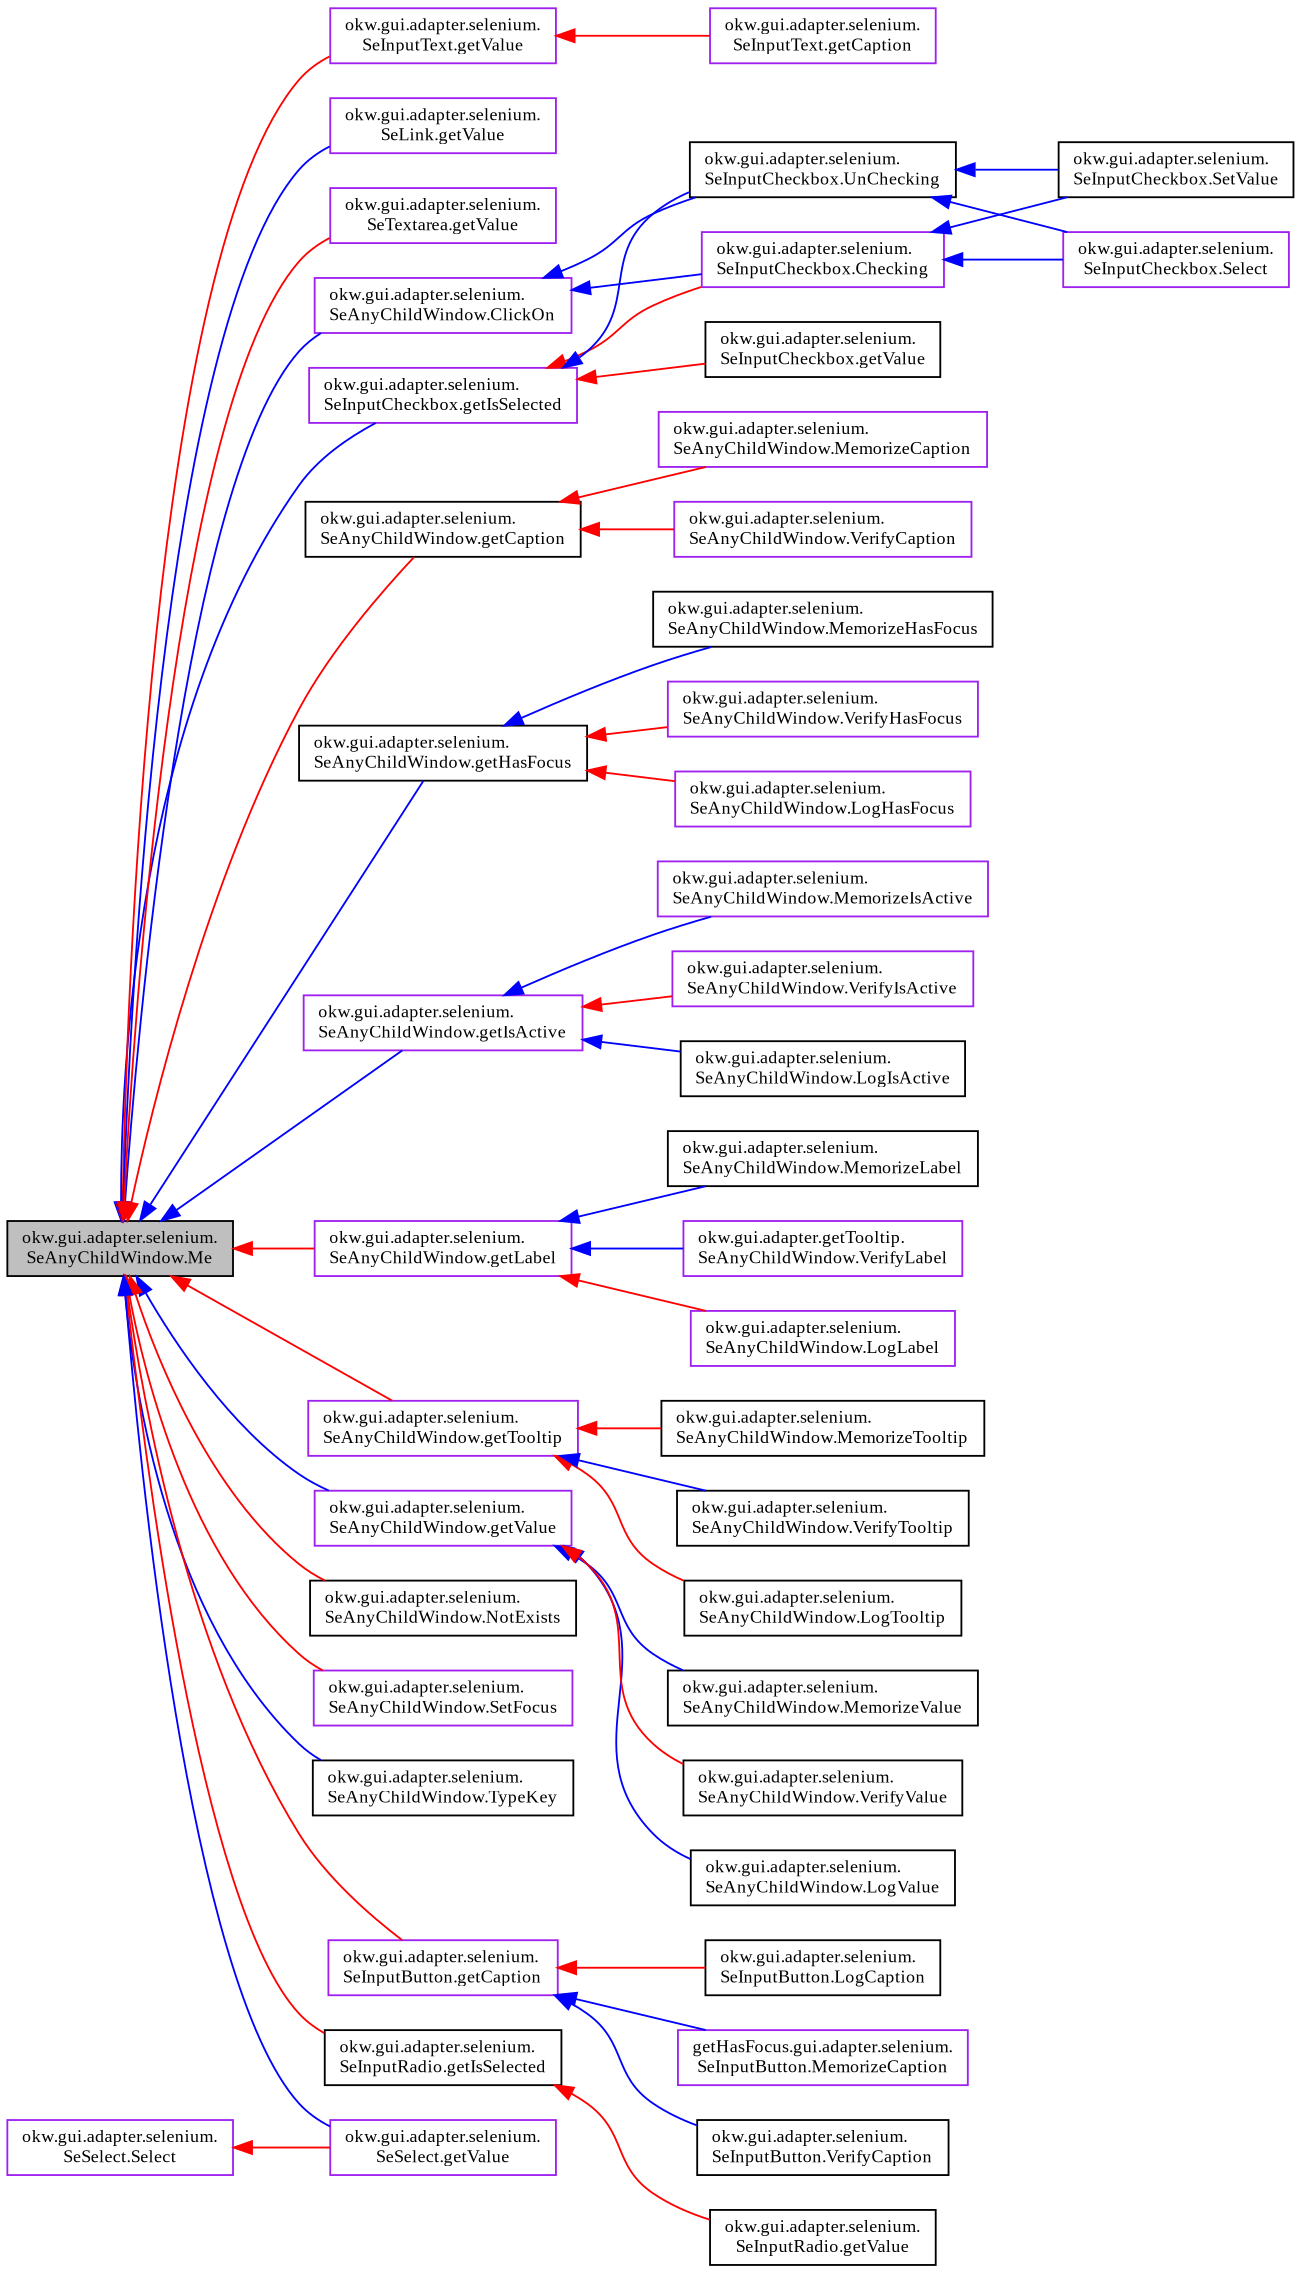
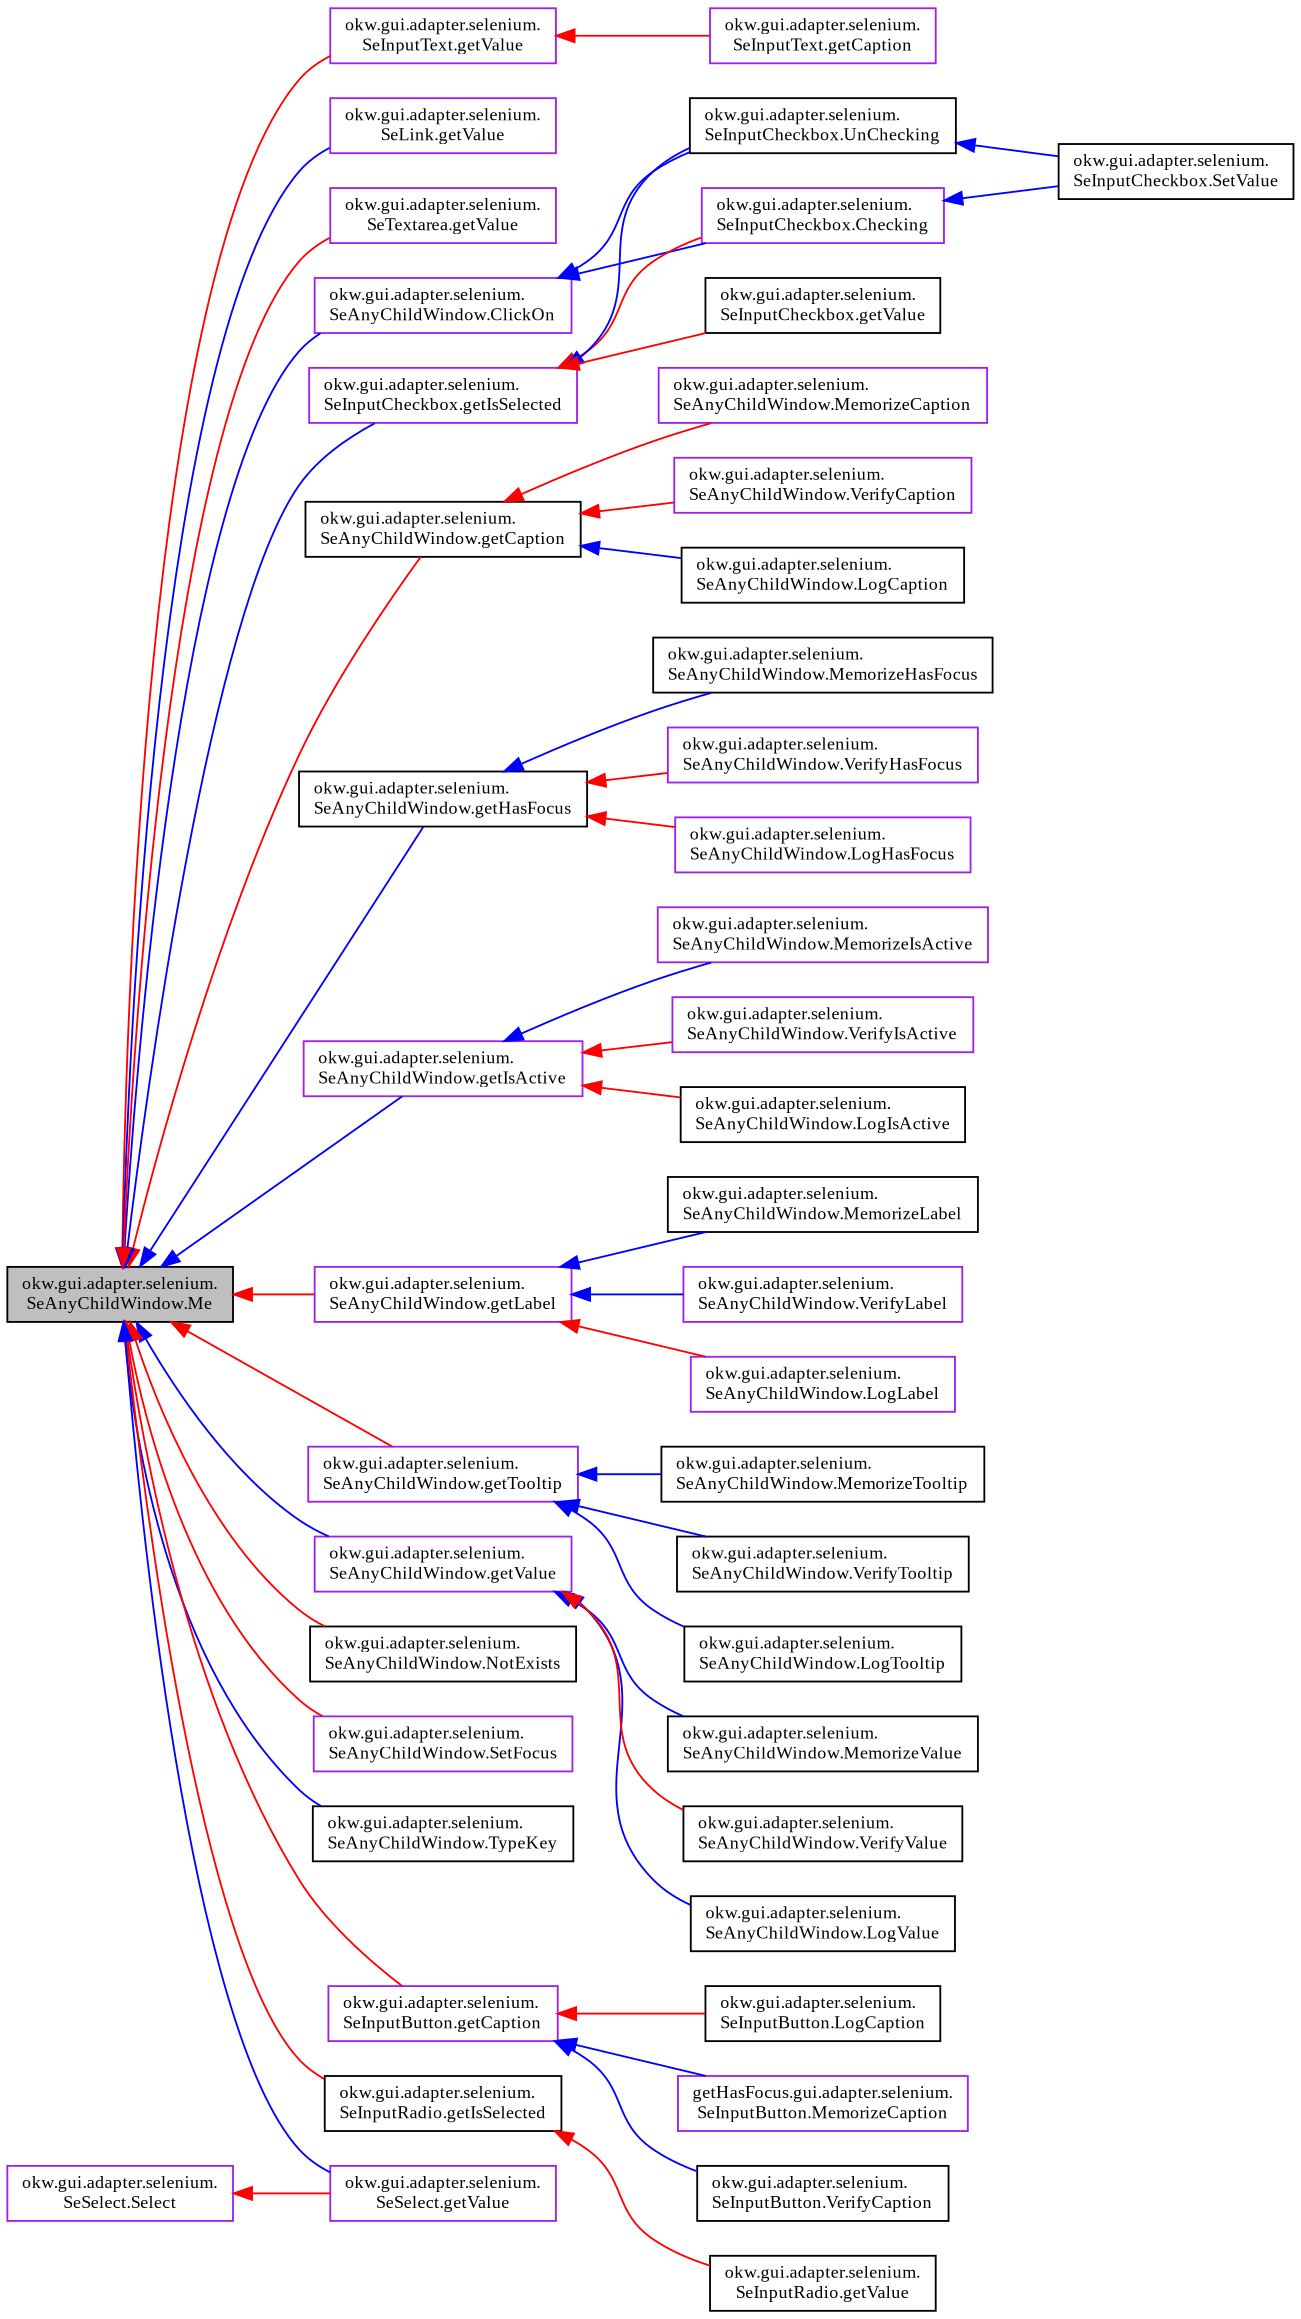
(1176, 260) -> none
none -> (823, 575)
(641, 1047) -> (641, 1093)
(823, 1249) -> (823, 1294)
(629, 1428) -> (629, 1474)
(623, 1527) -> (623, 1573)
